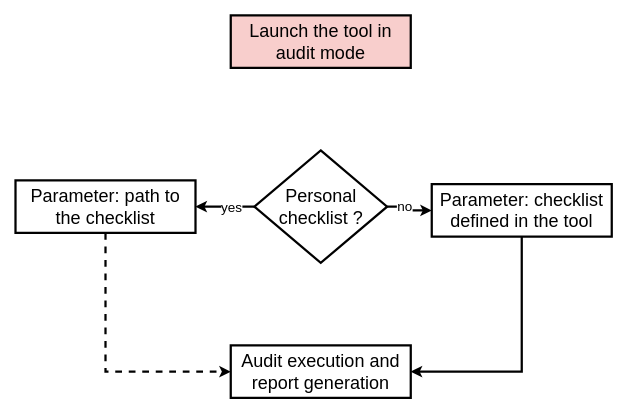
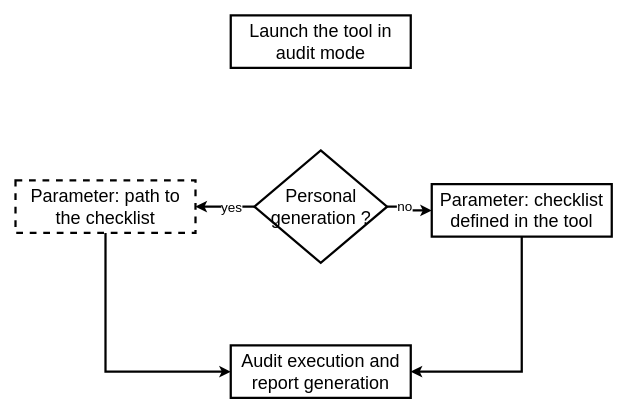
(321, 42) -> (321, 42)
(105, 207) -> (105, 207)
(321, 207) -> (321, 207)
(105, 361) -> (105, 361)
